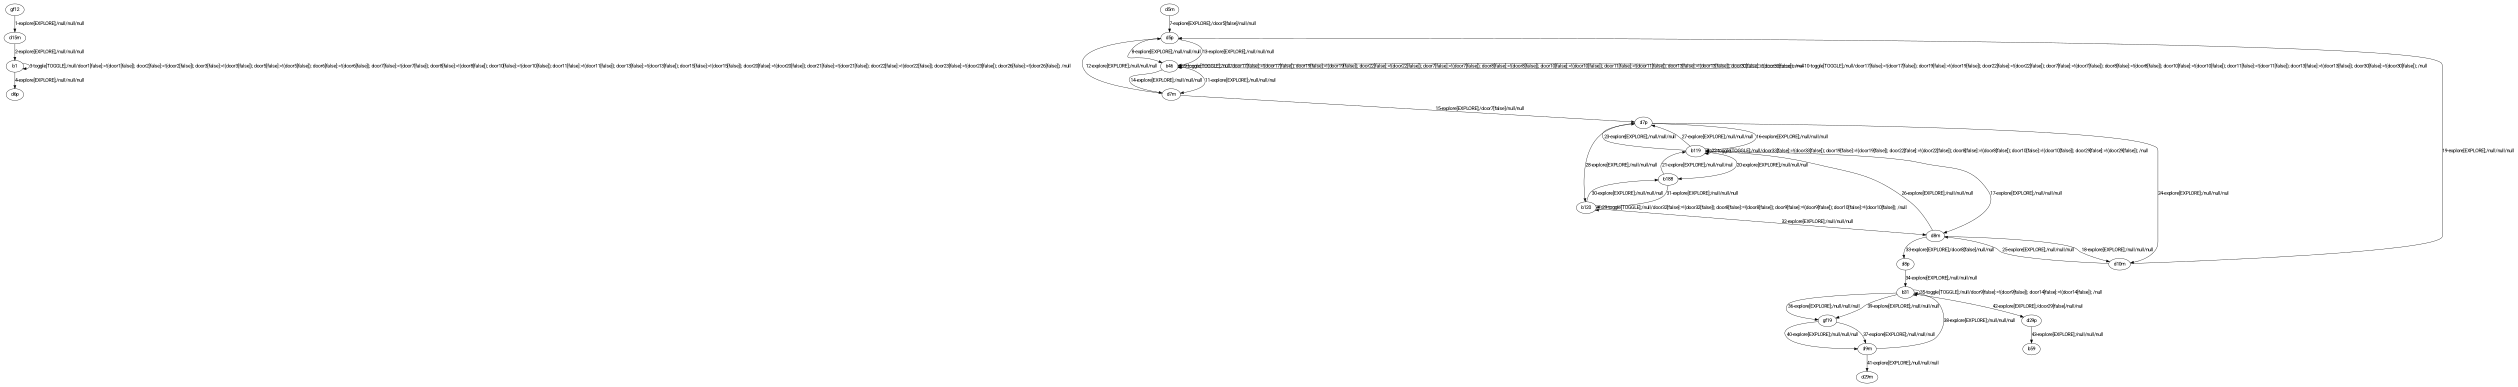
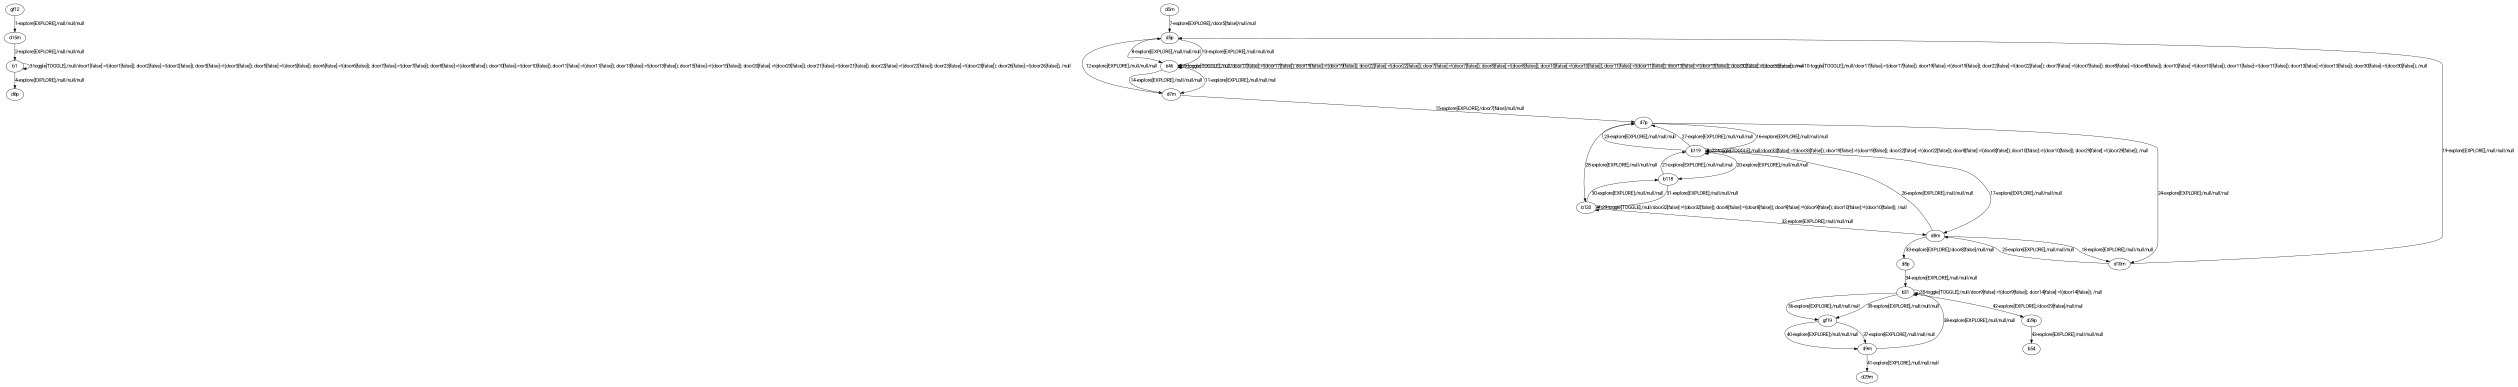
(1668, 179) -> (1668, 179)
(2032, 349) -> (2032, 349)
